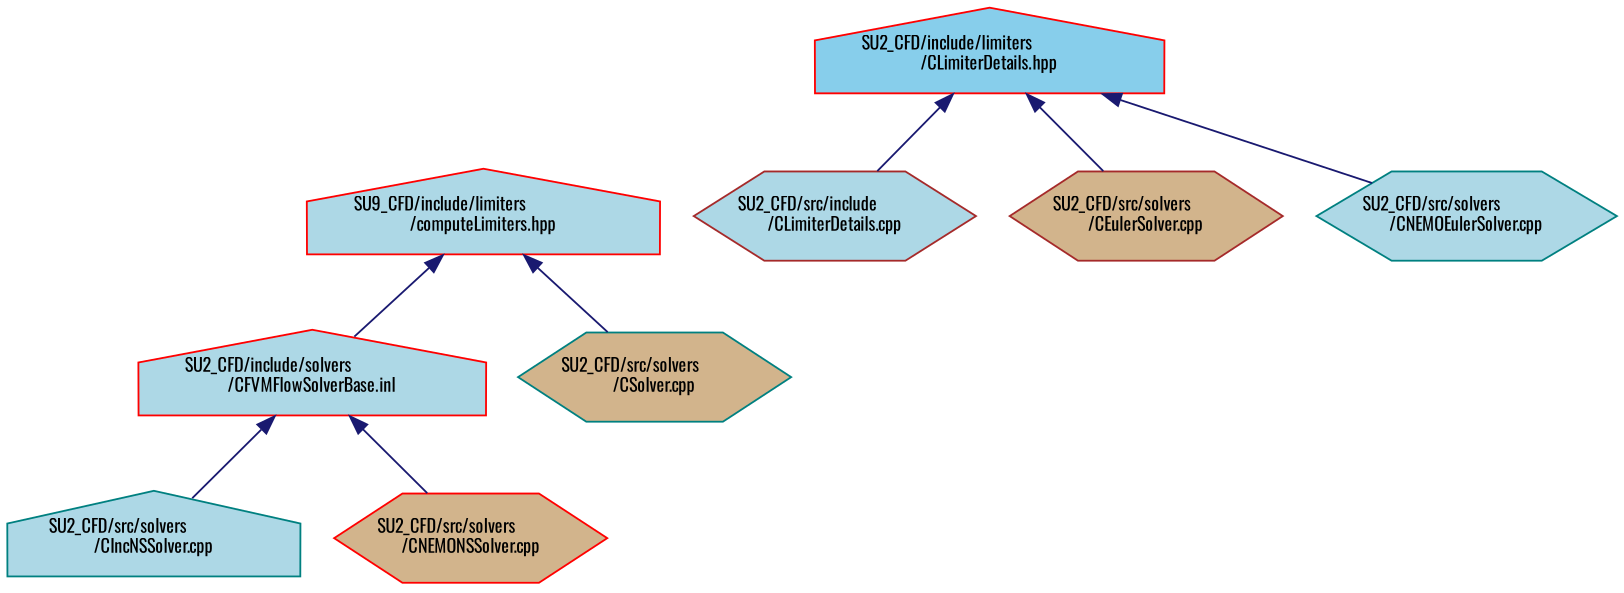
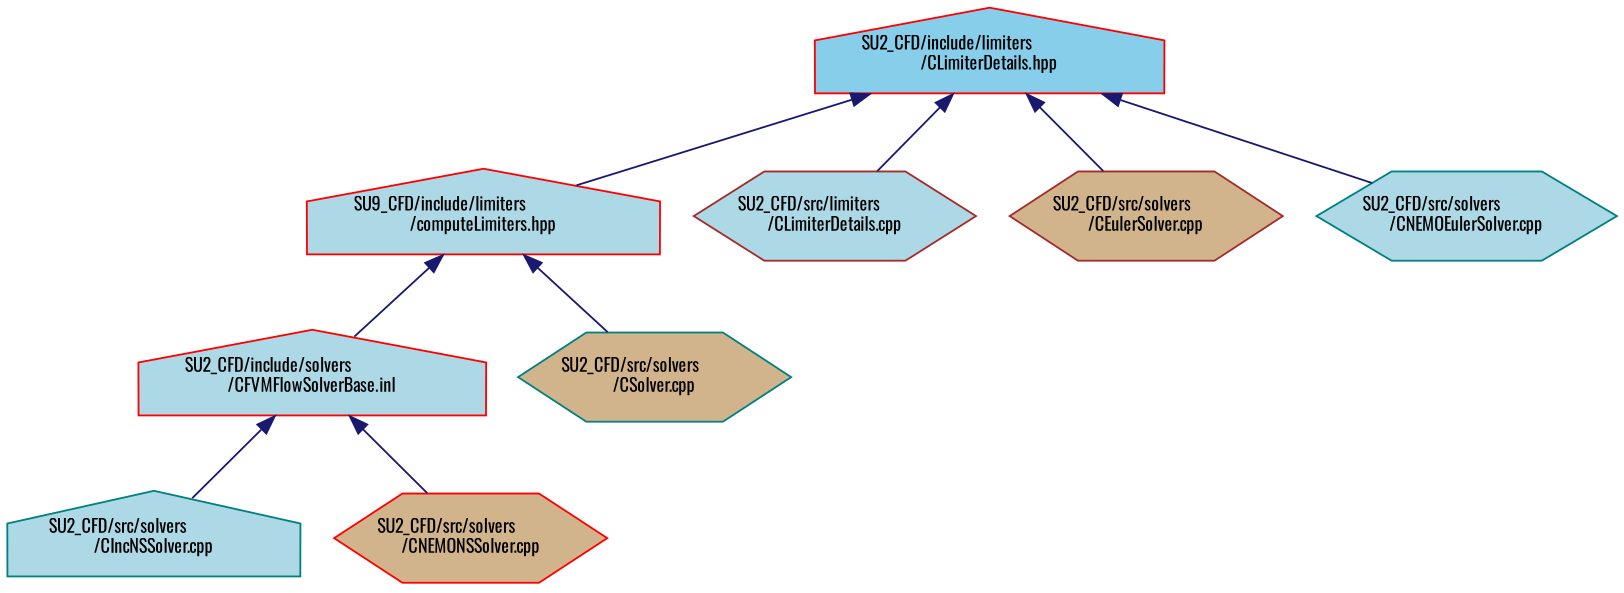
none -> (714, 142)
(835, 216) -> (835, 216)
